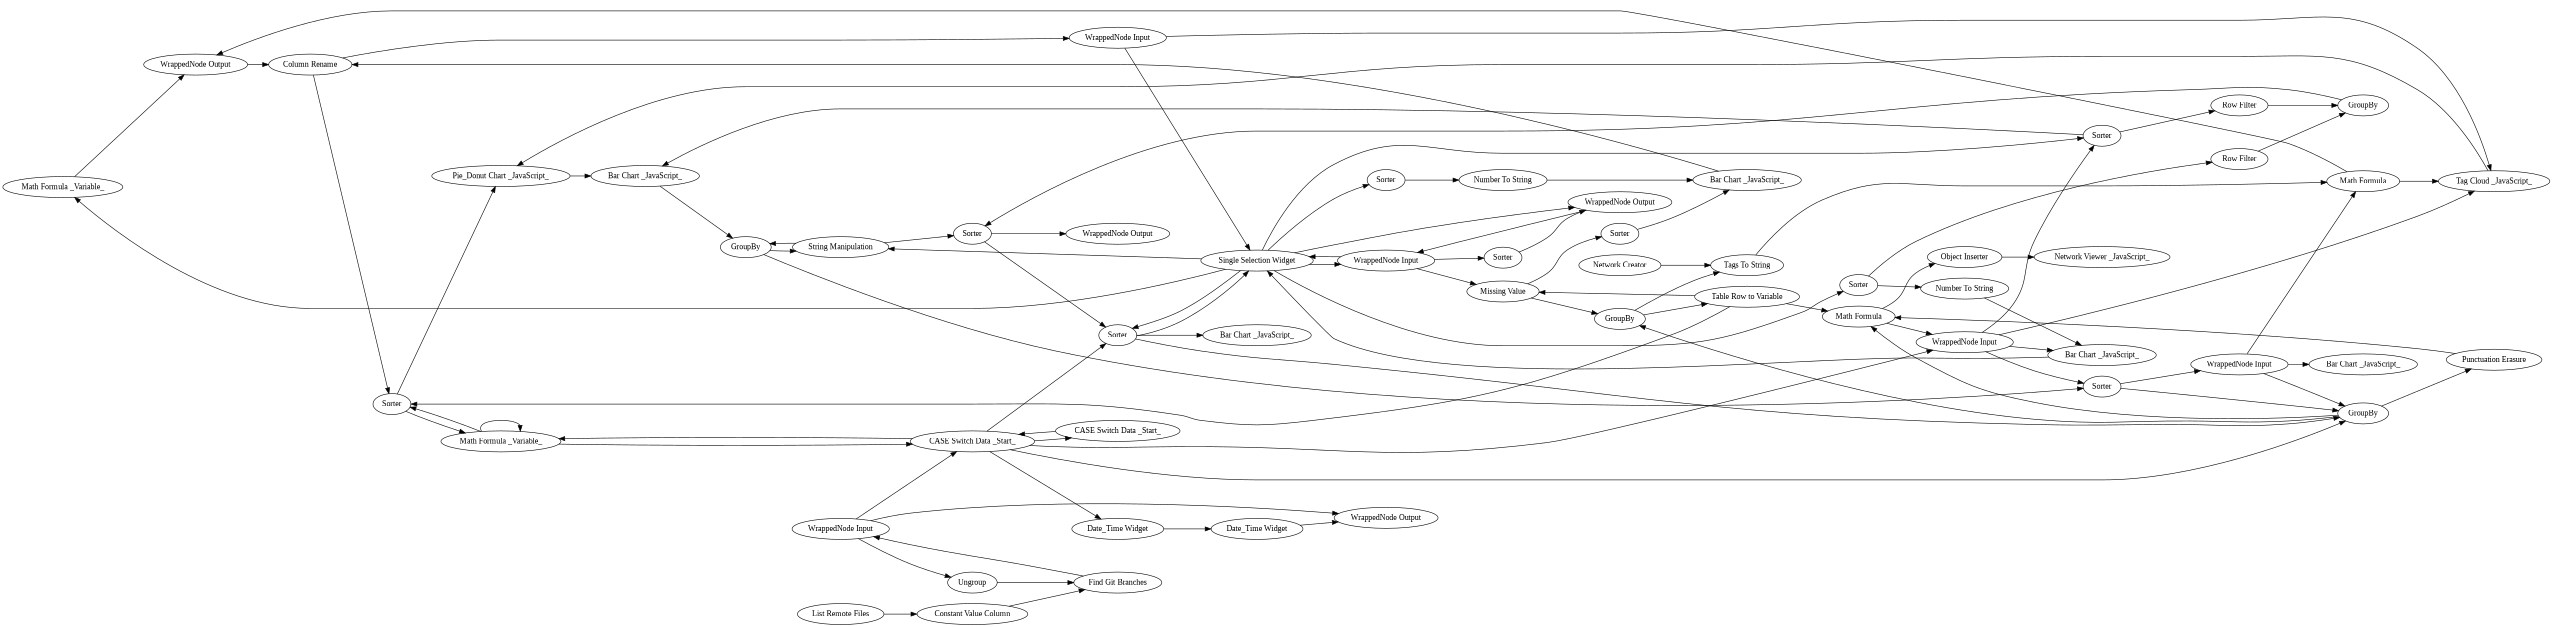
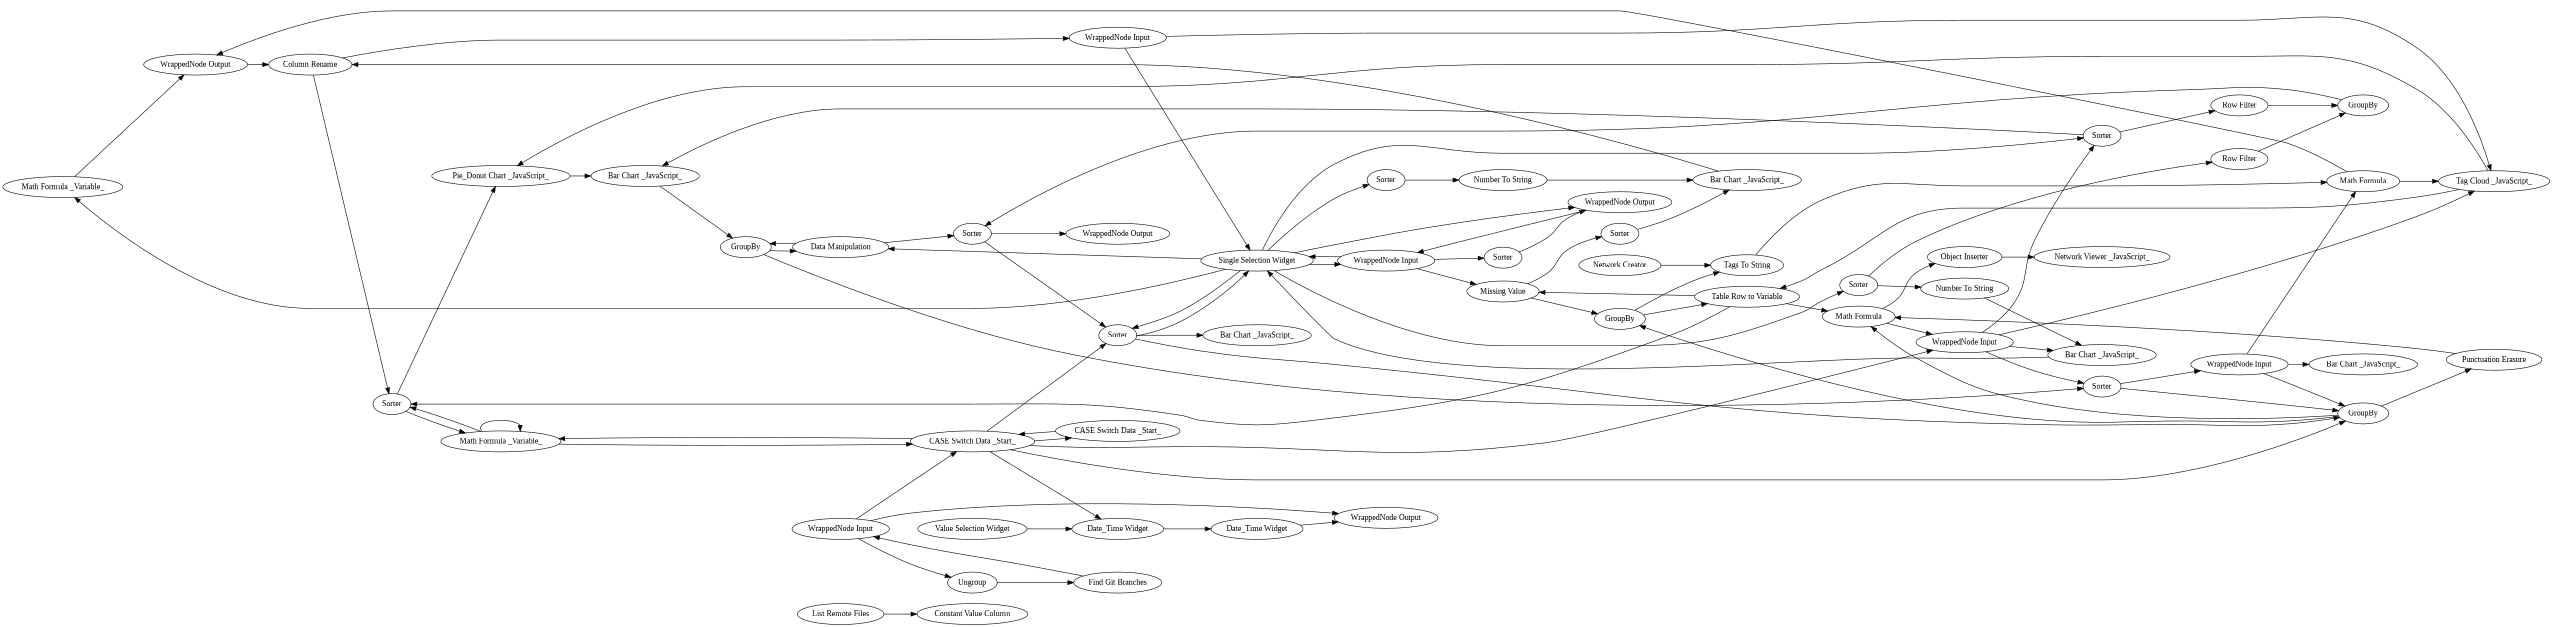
none -> (2113, 208)
(841, 247) -> (841, 247)
none -> (972, 529)
(1044, 599) -> none
